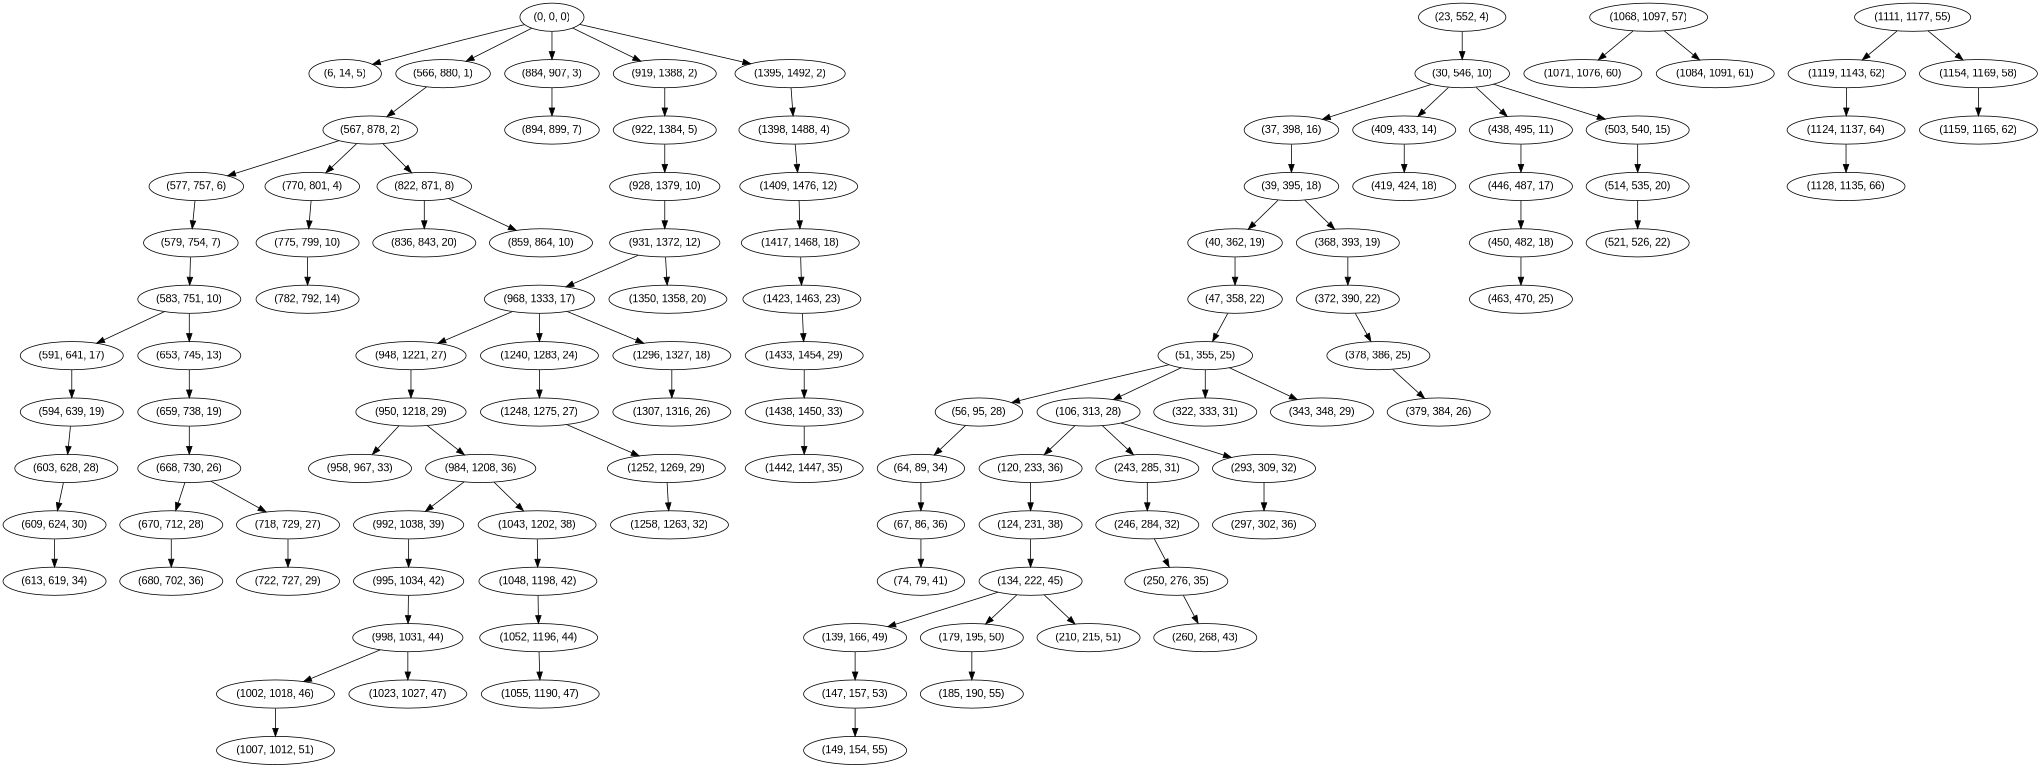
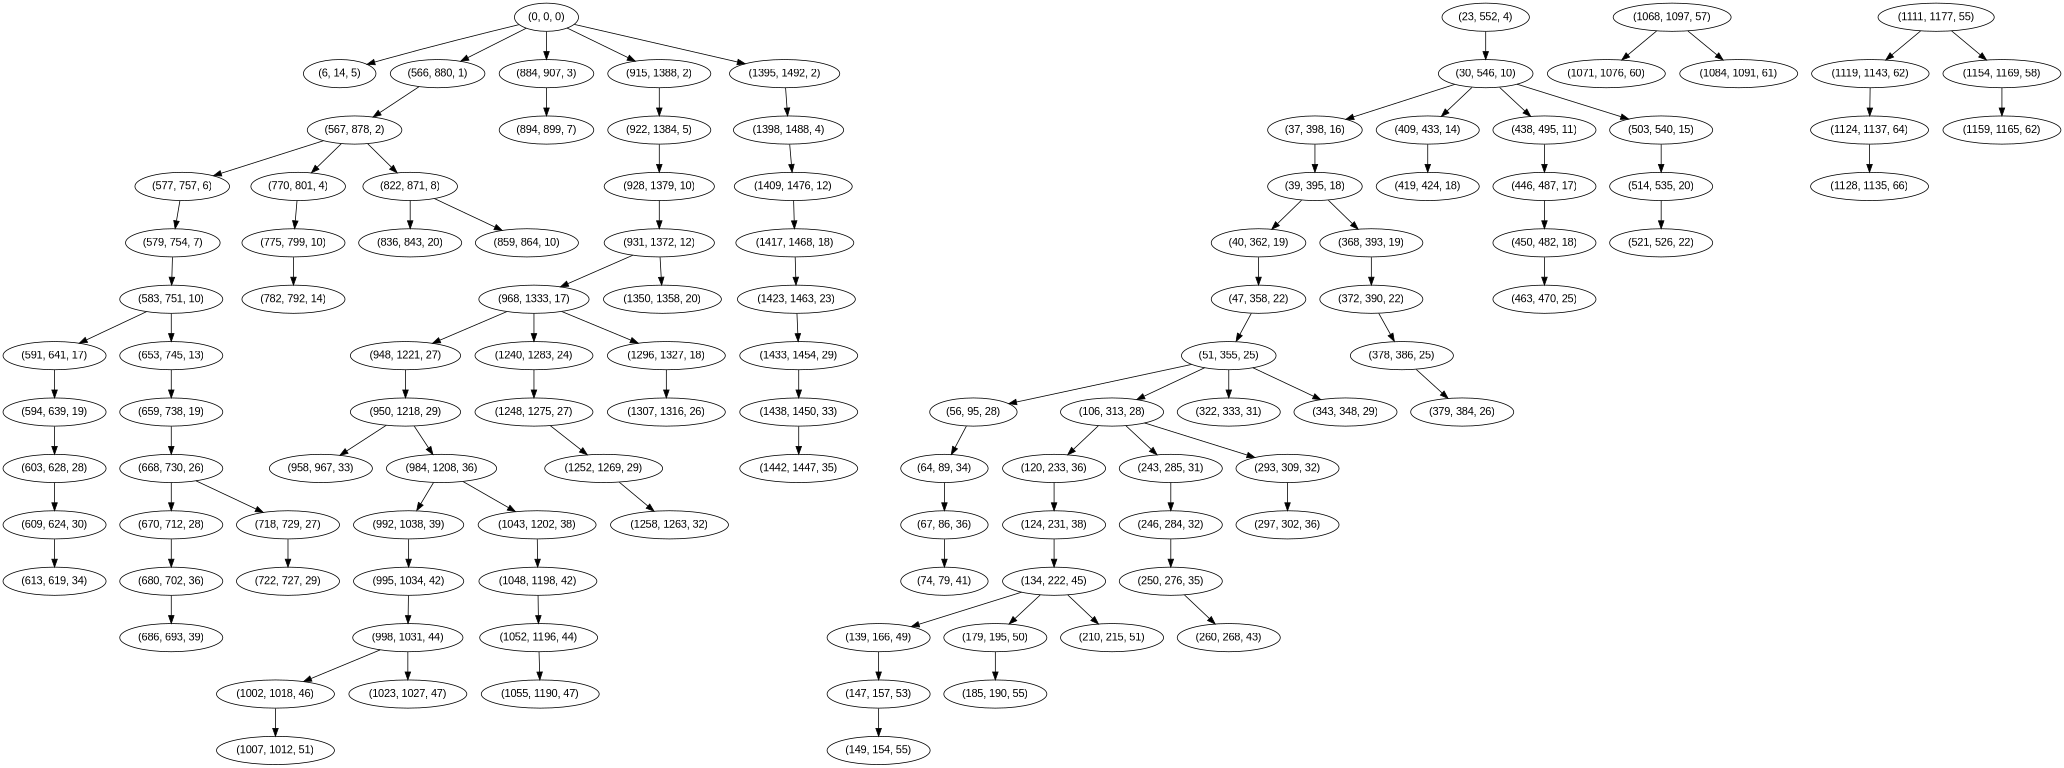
(665, 74) -> (659, 74)
none -> (171, 638)
